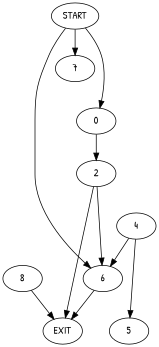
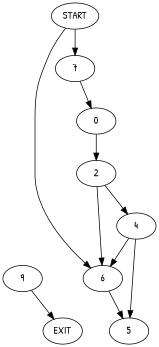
(103, 62) -> (84, 91)
(80, 249) -> (114, 197)
(23, 279) -> (23, 279)
(85, 302) -> (114, 302)
